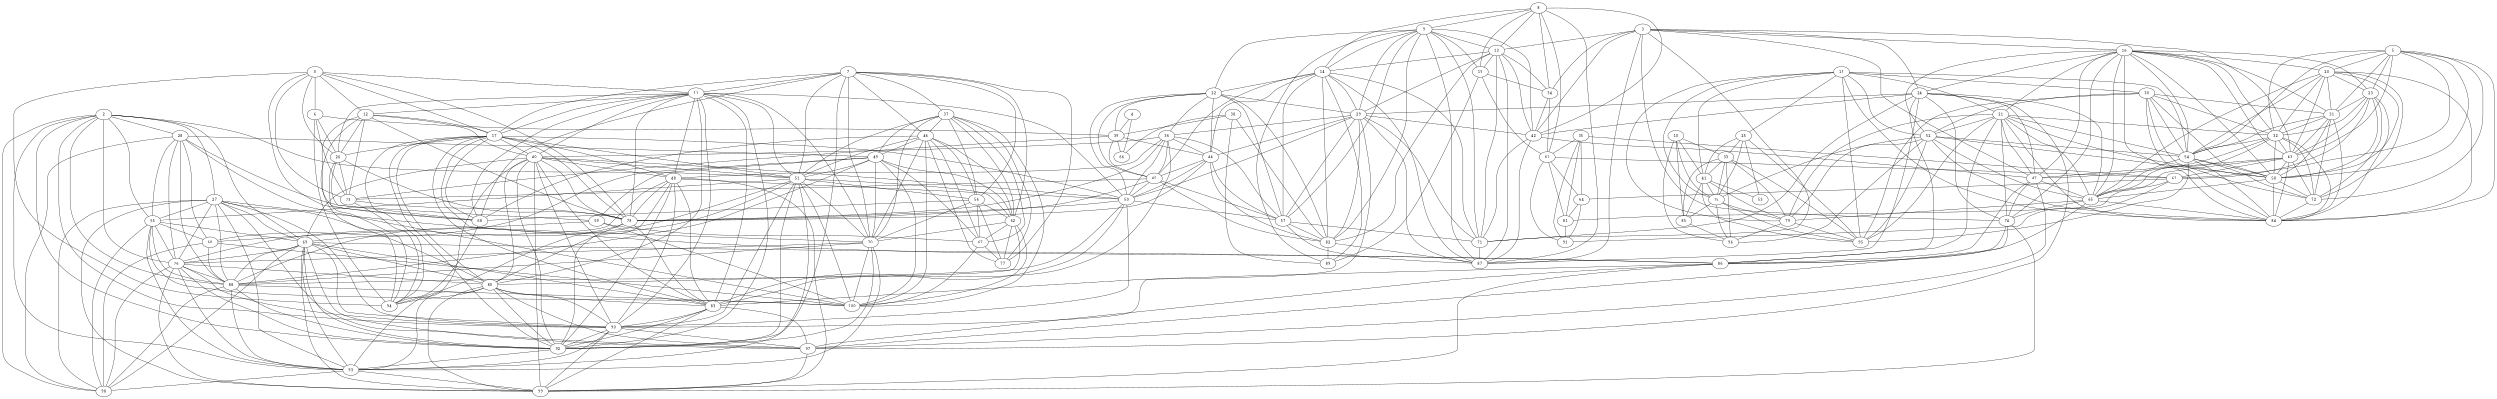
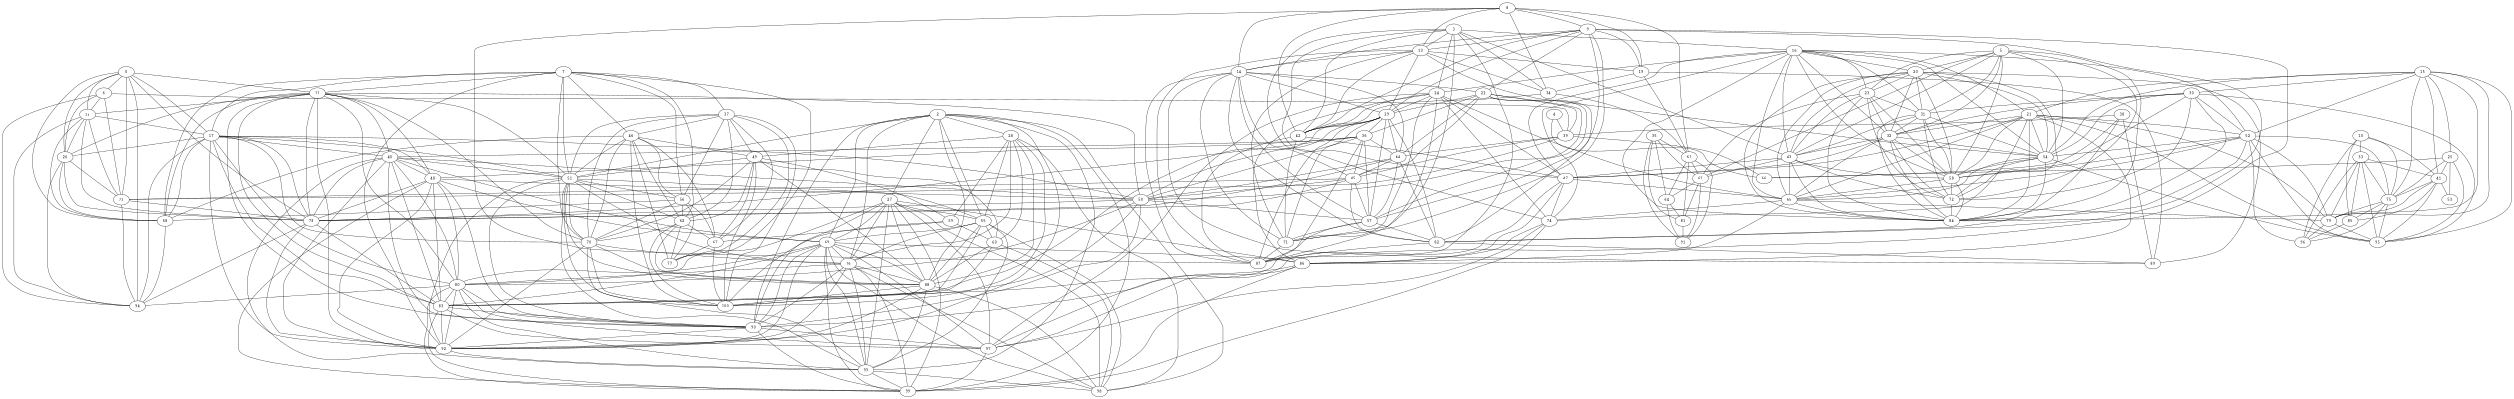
(593, 106) -> none
(1272, 115) -> (2182, 84)
(465, 128) -> (96, 104)
(1736, 145) -> (2107, 170)
(1408, 152) -> (1727, 123)
(536, 269) -> (1128, 264)
(500, 364) -> none
